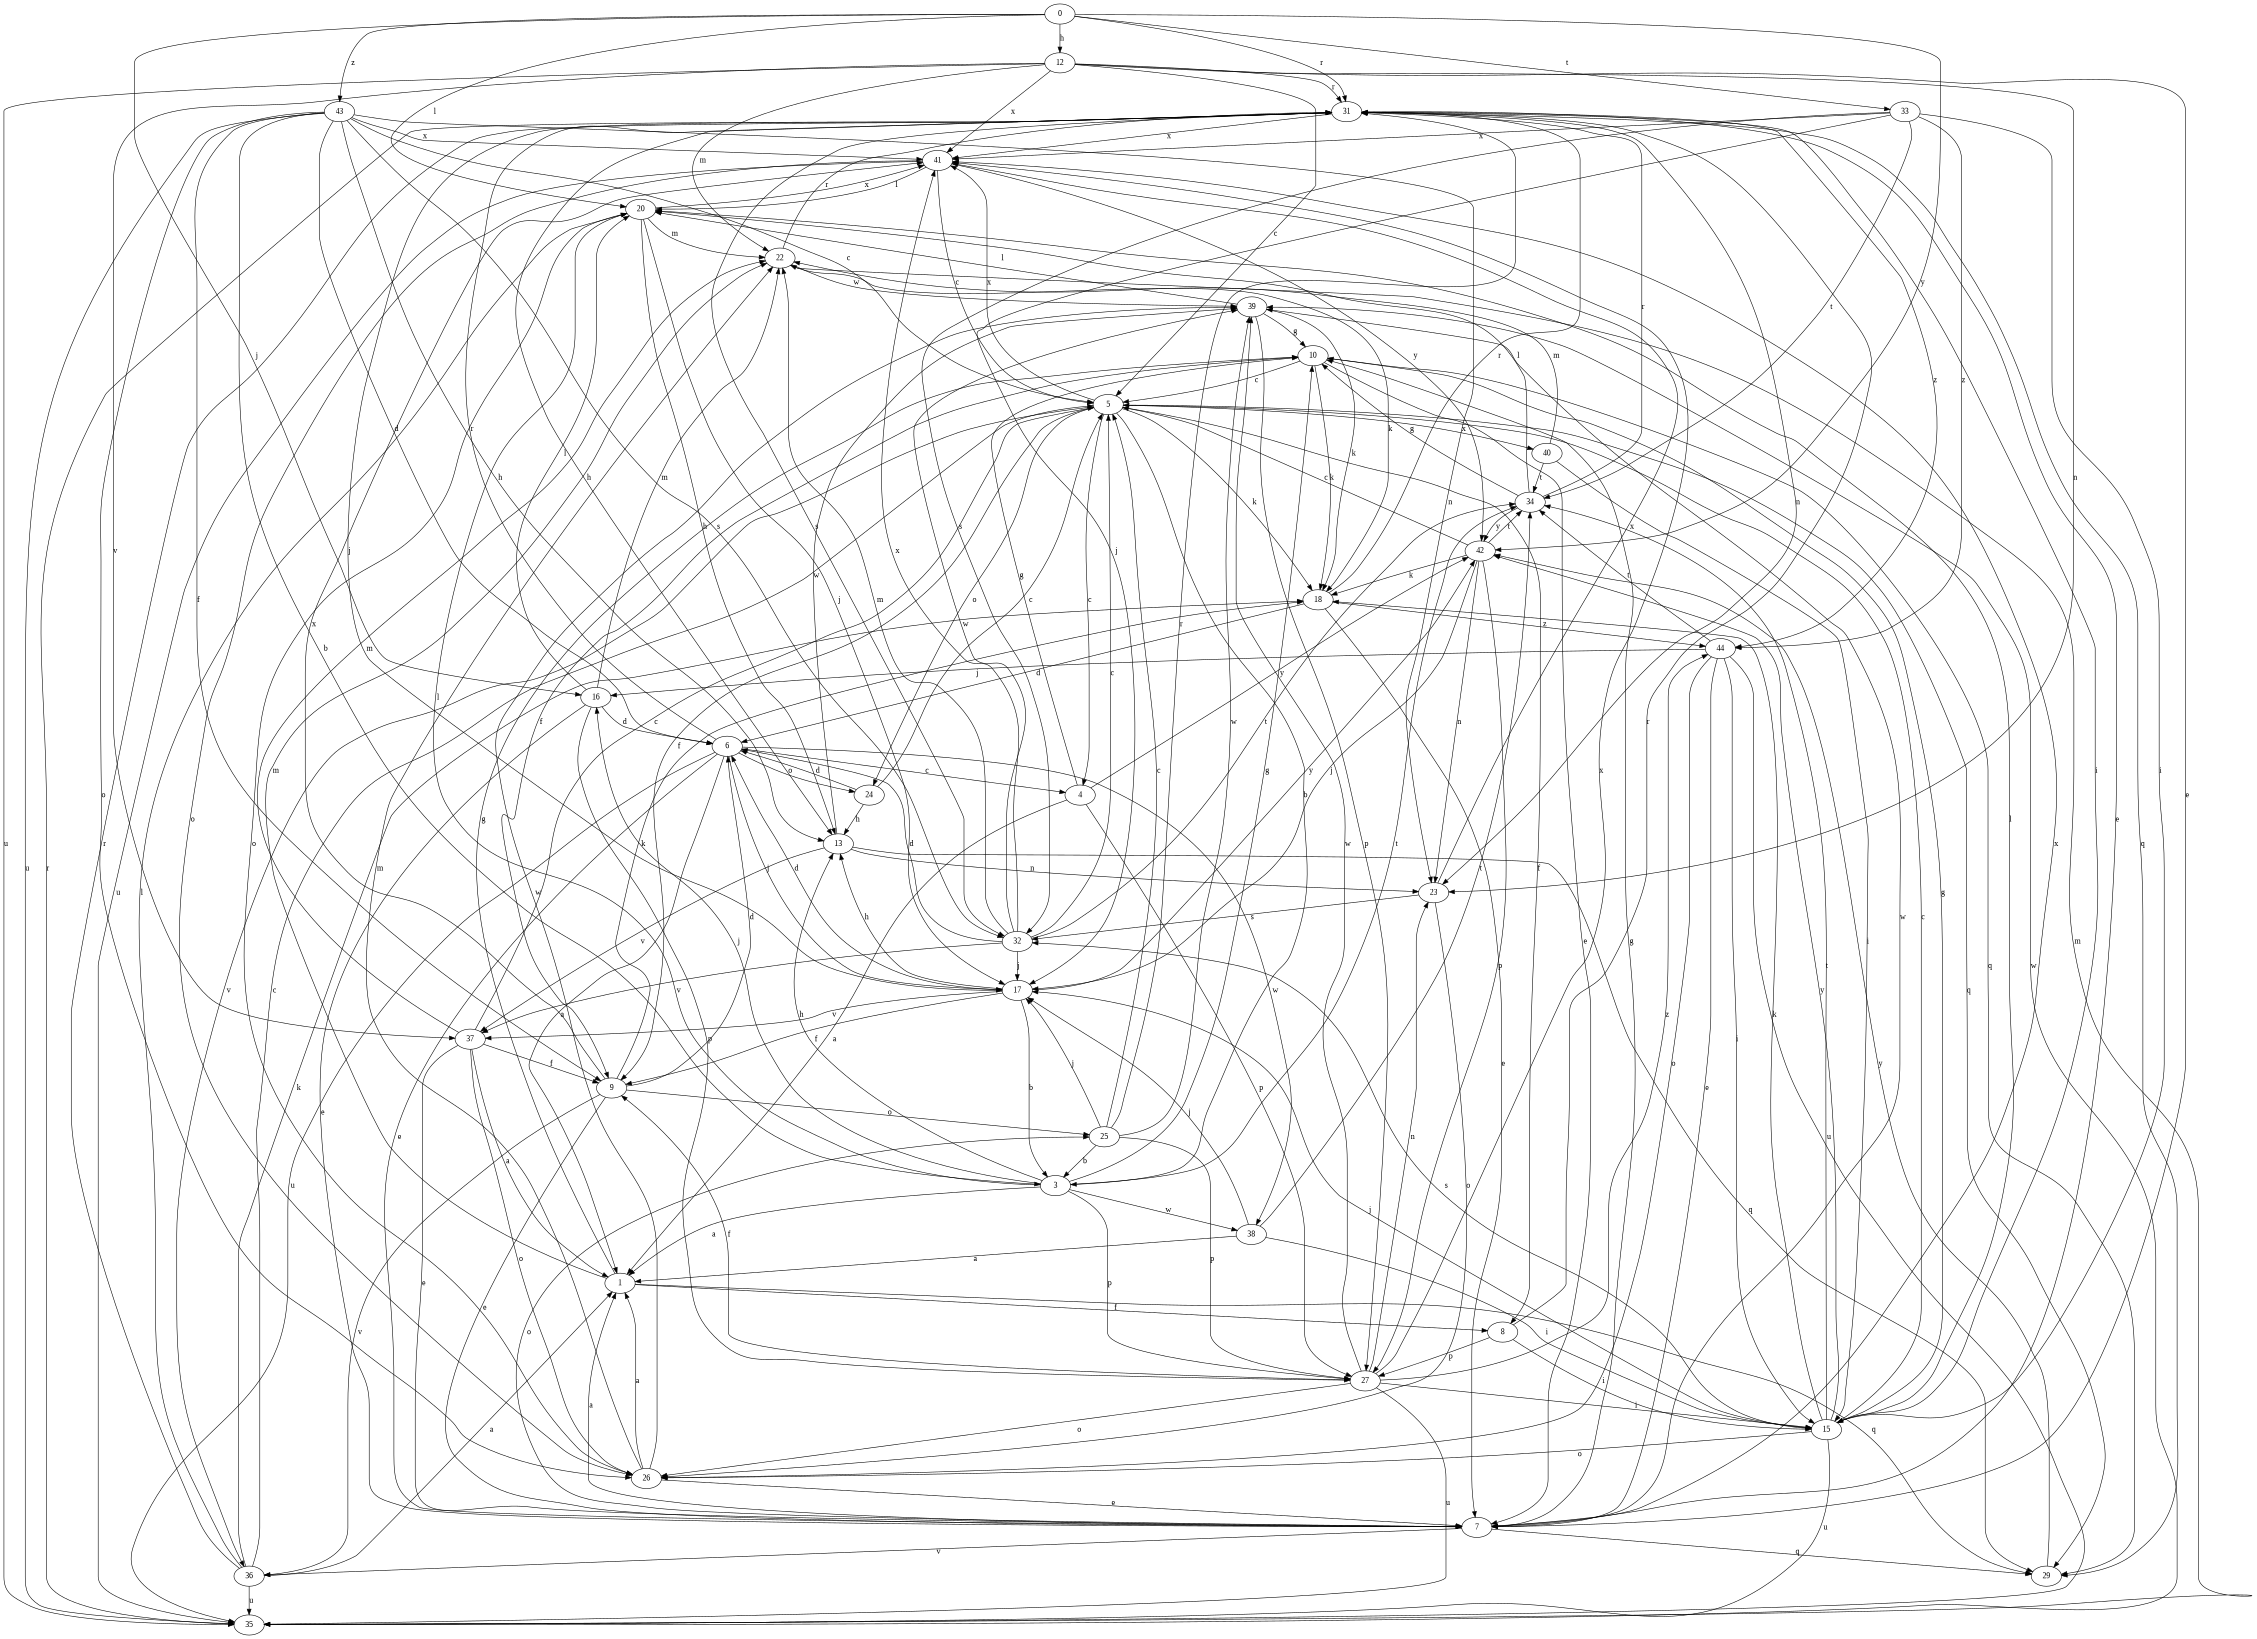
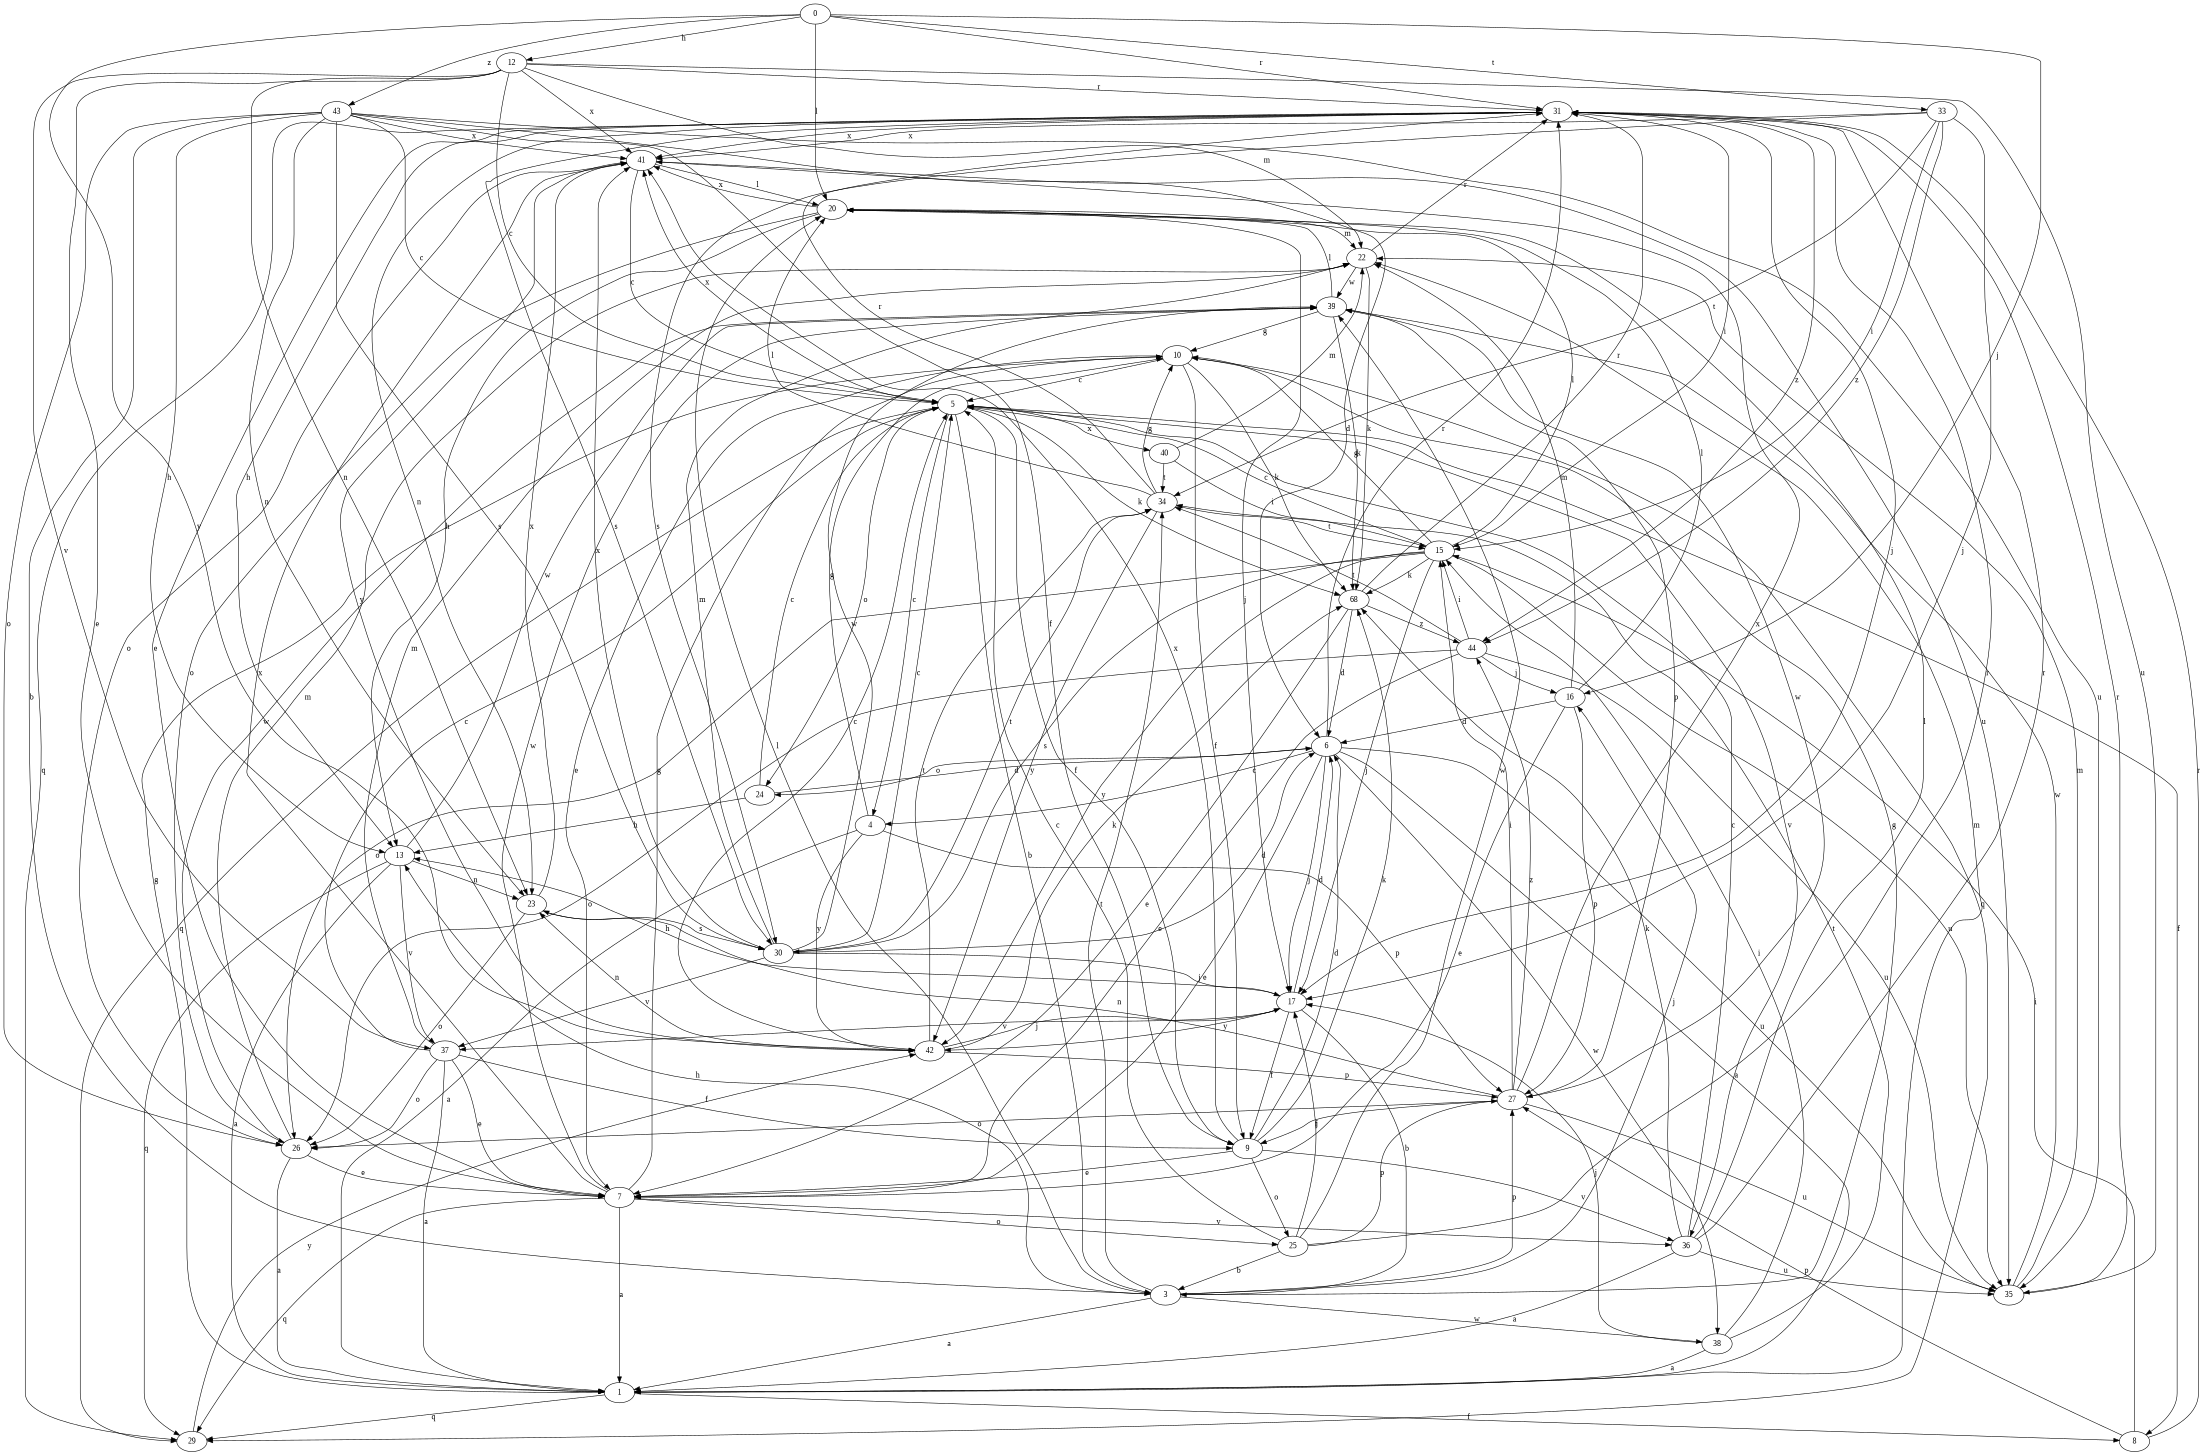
(1318, 600) -> (1354, 600)
(1825, 893) -> (1305, 523)
(1017, 942) -> (778, 953)
none -> (231, 1261)
